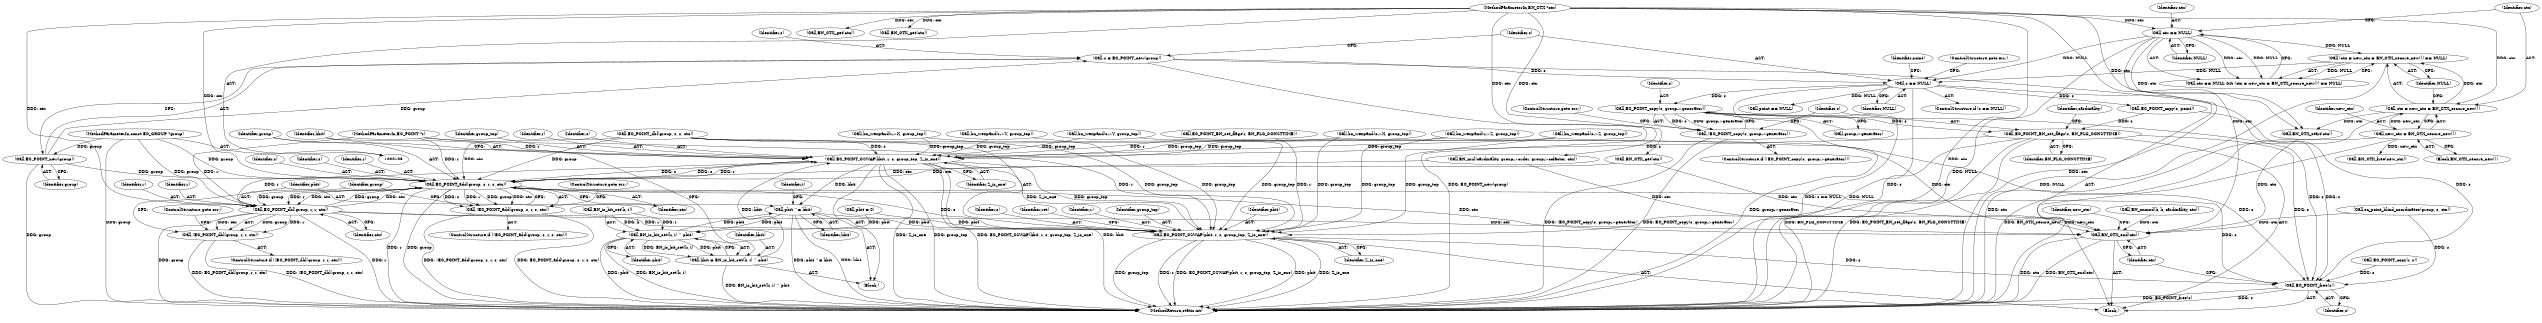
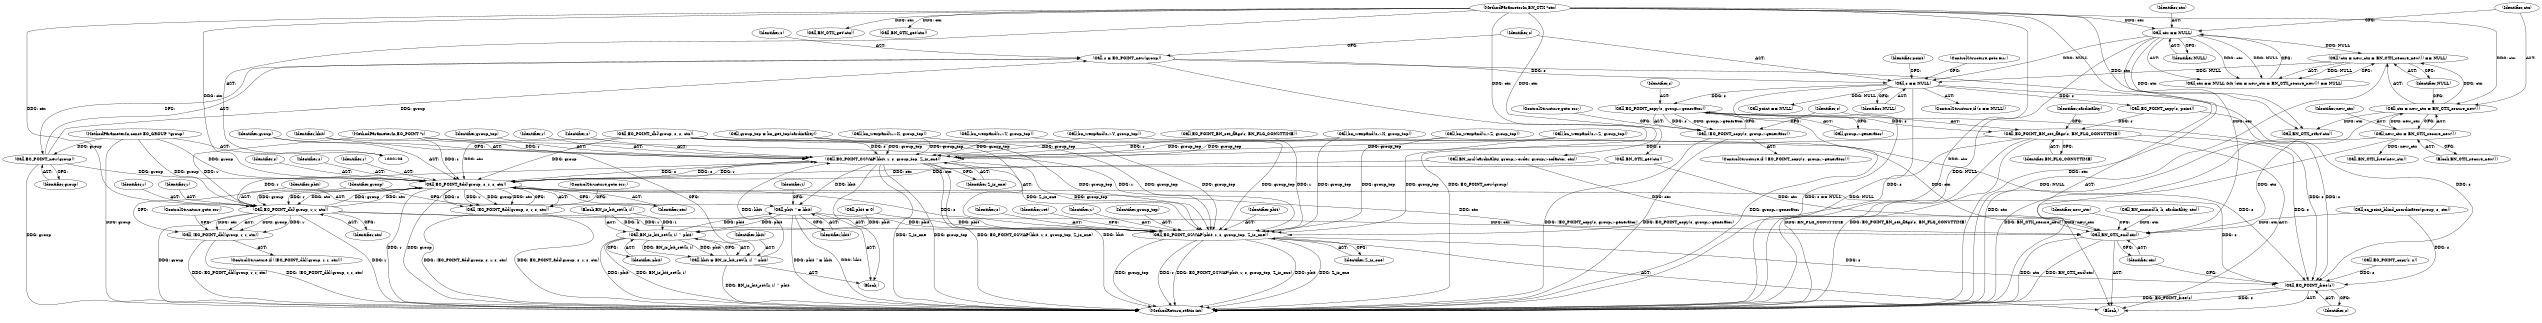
none -> (773, 134)
(608, 210) -> (608, 210)
(508, 235) -> none
